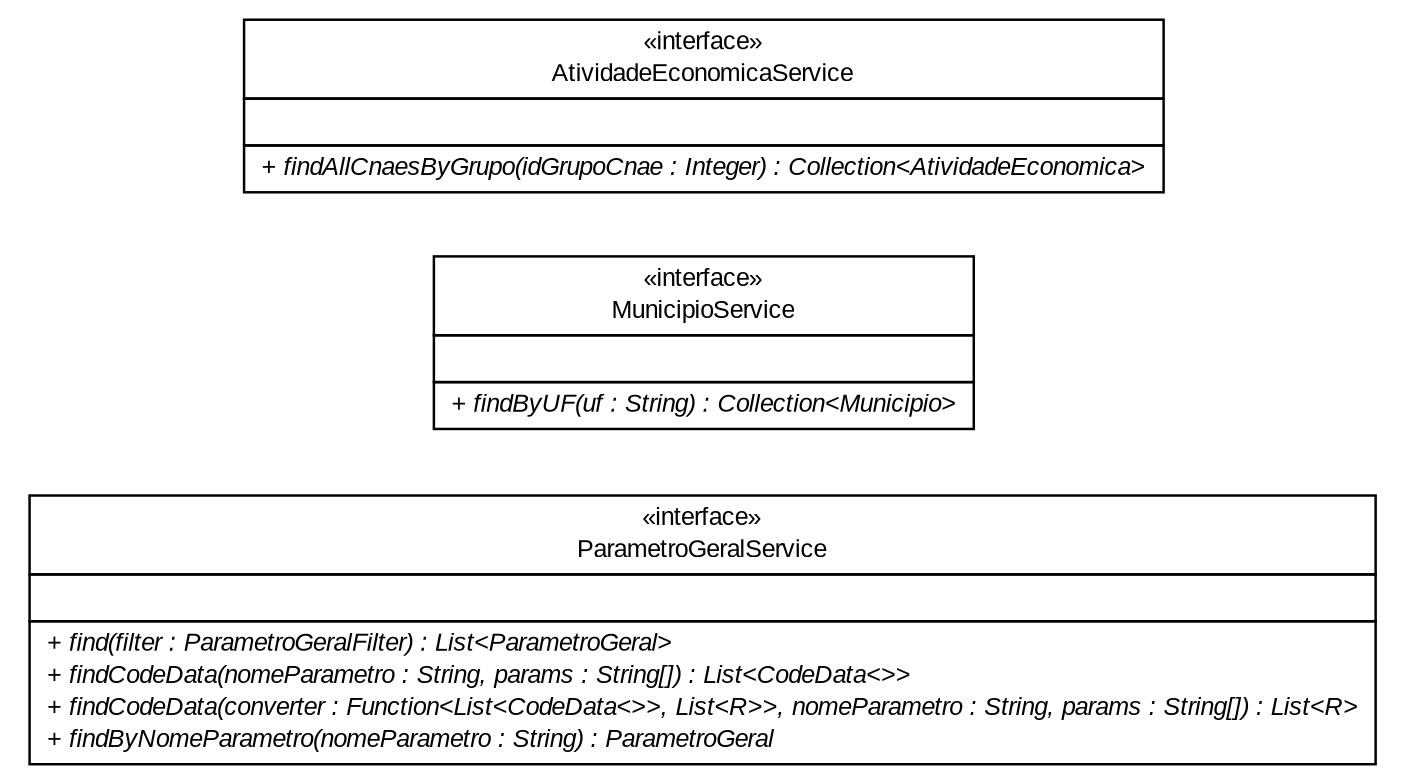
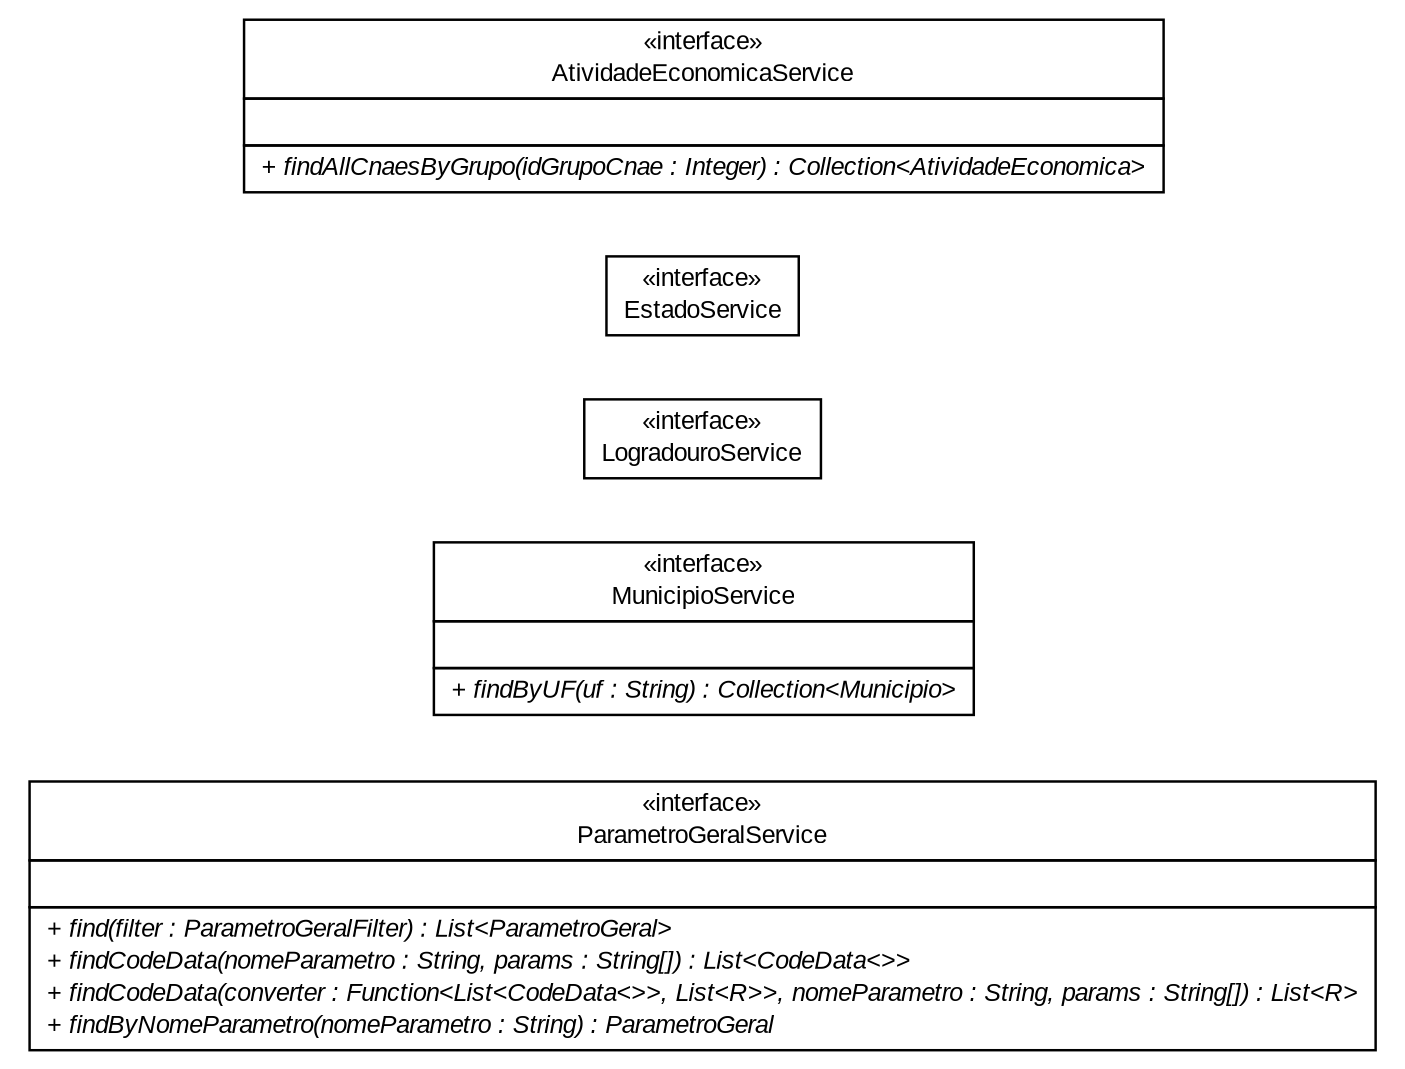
none -> (703, 296)
none -> (703, 439)
